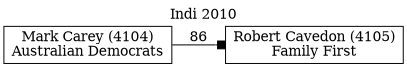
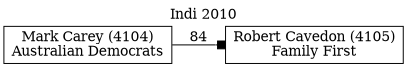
(199, 38) -> (199, 38)
